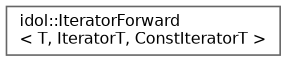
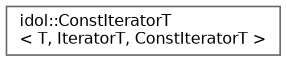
(143, 31) -> (143, 31)
